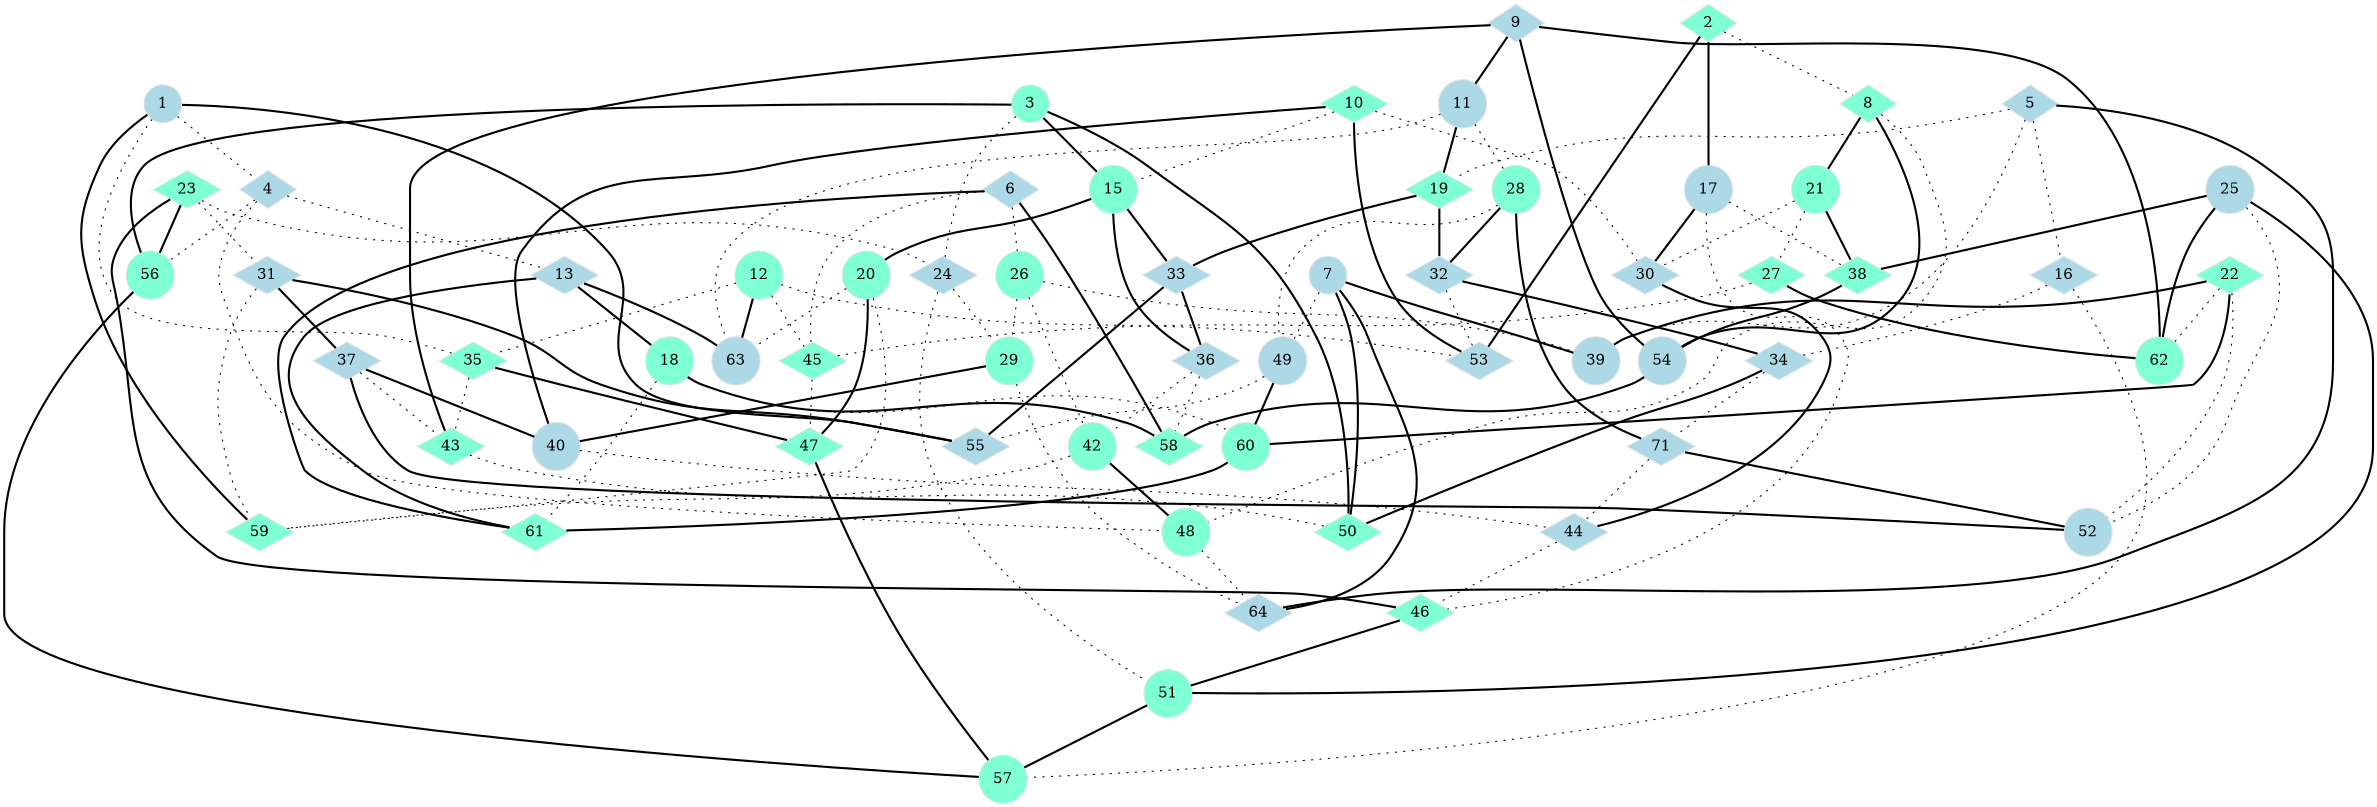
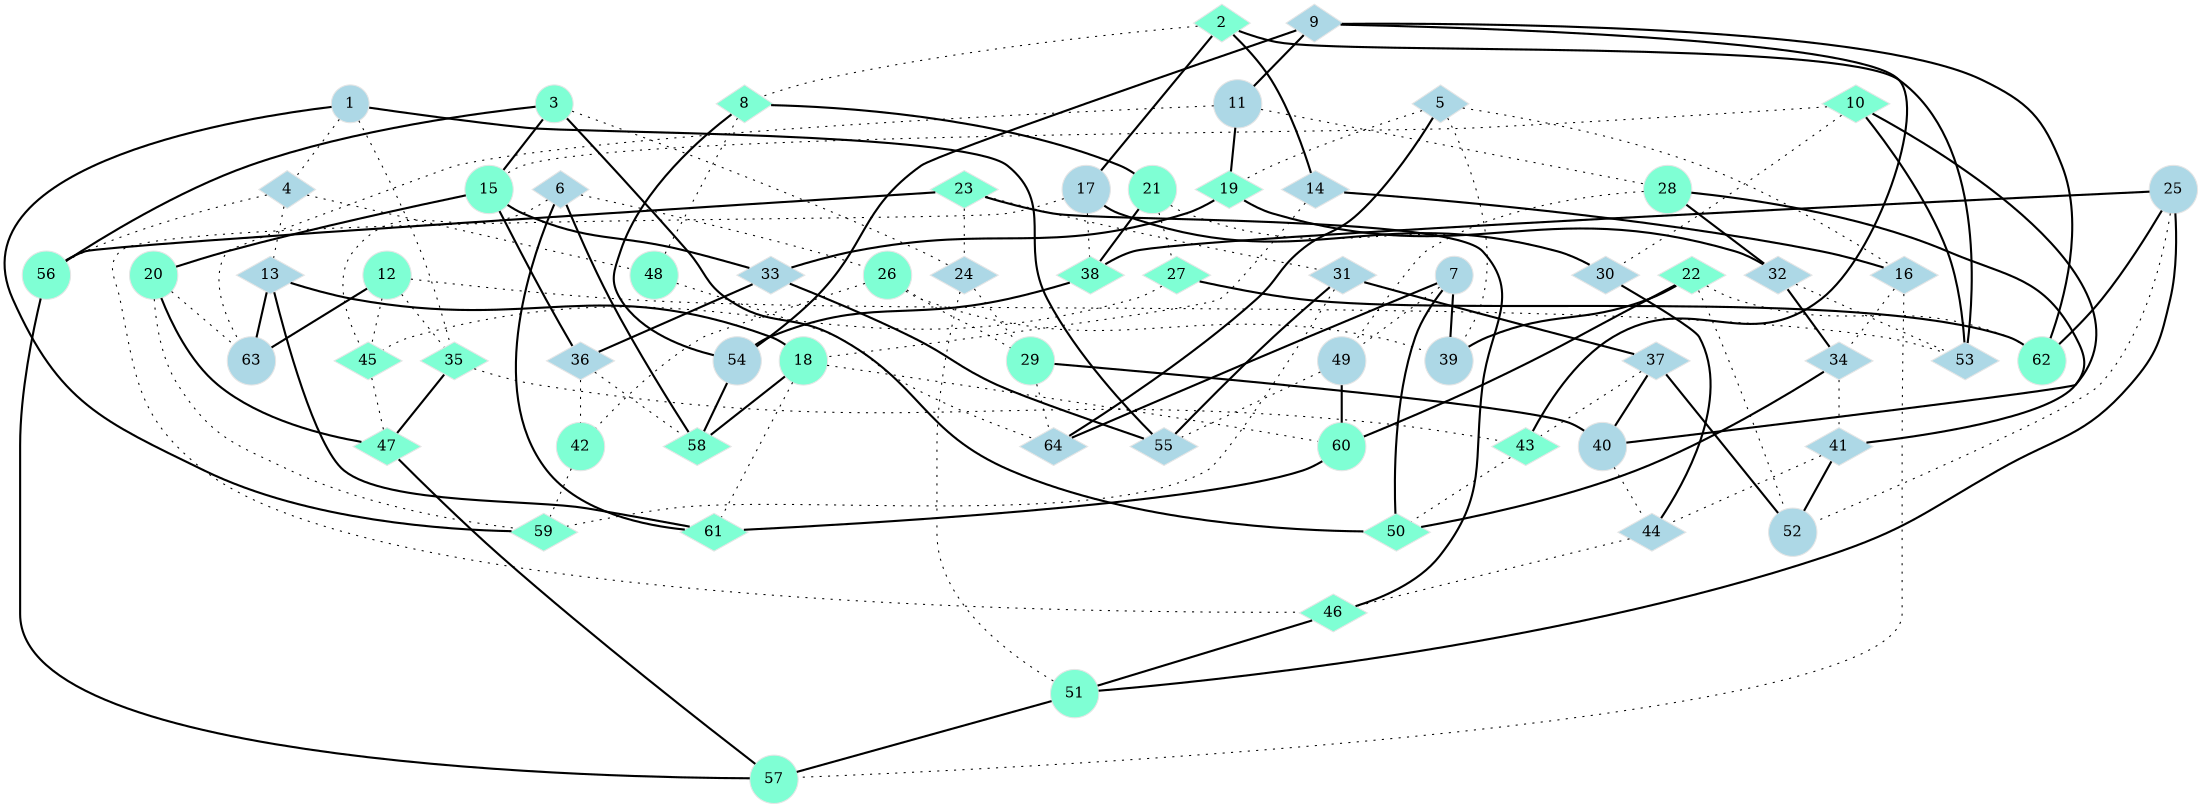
none -> (1315, 190)
(1661, 447) -> (1839, 447)
(1130, 482) -> none
